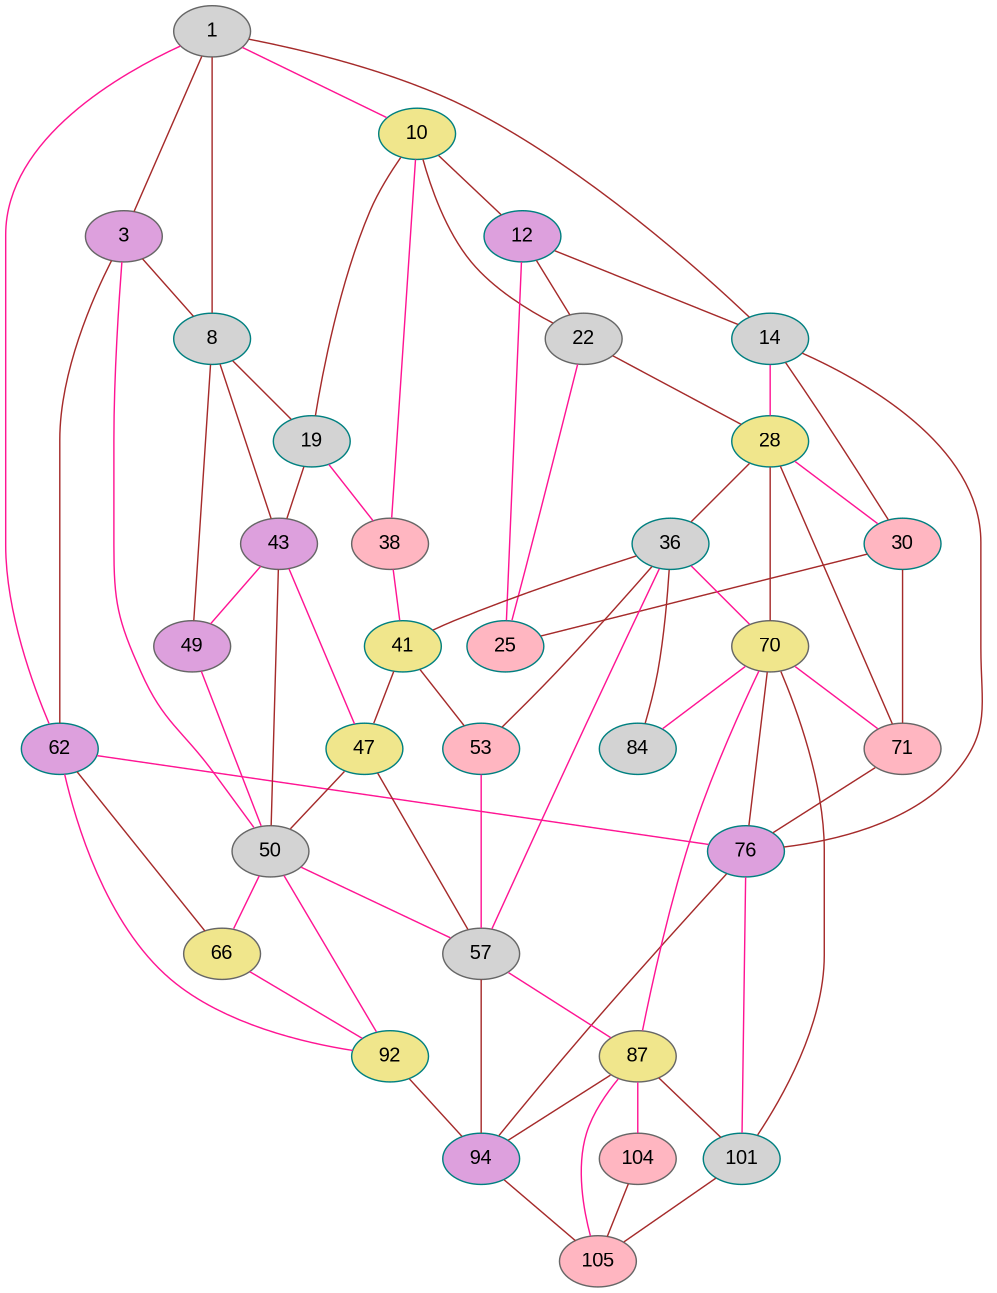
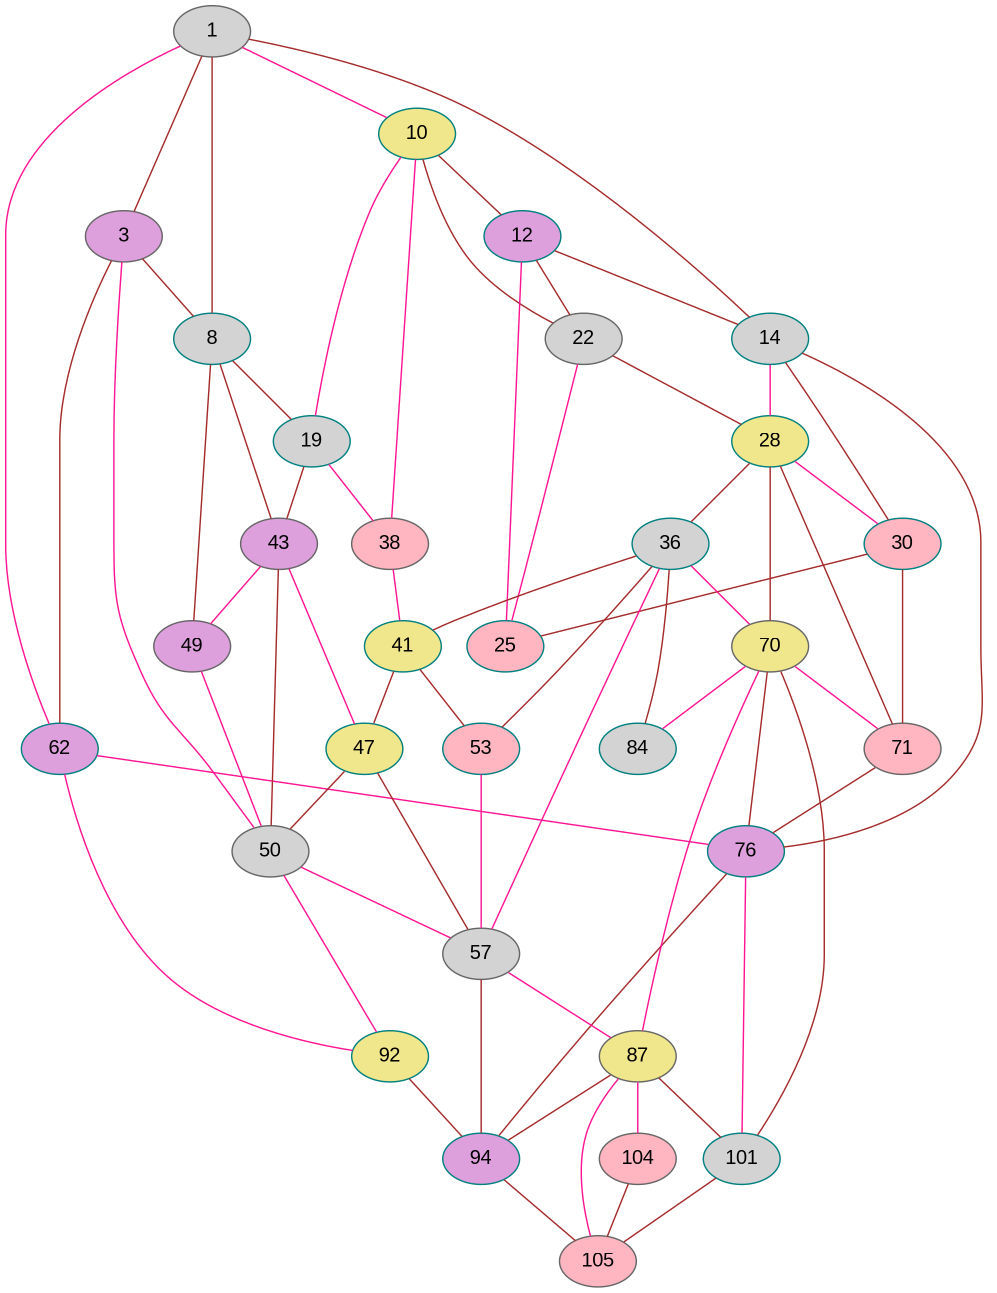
(345, 282) -> (345, 282)
(222, 954) -> none
